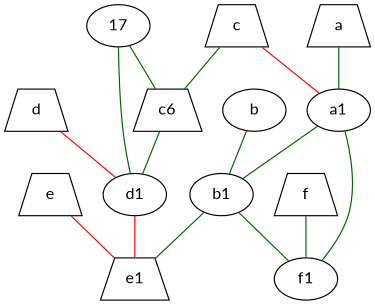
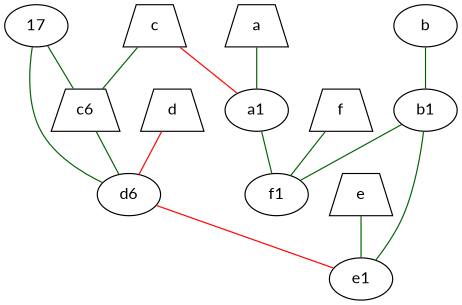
(280, 152) -> none
(135, 195) -> (129, 195)
(93, 237) -> (361, 237)
(135, 279) -> (361, 279)
